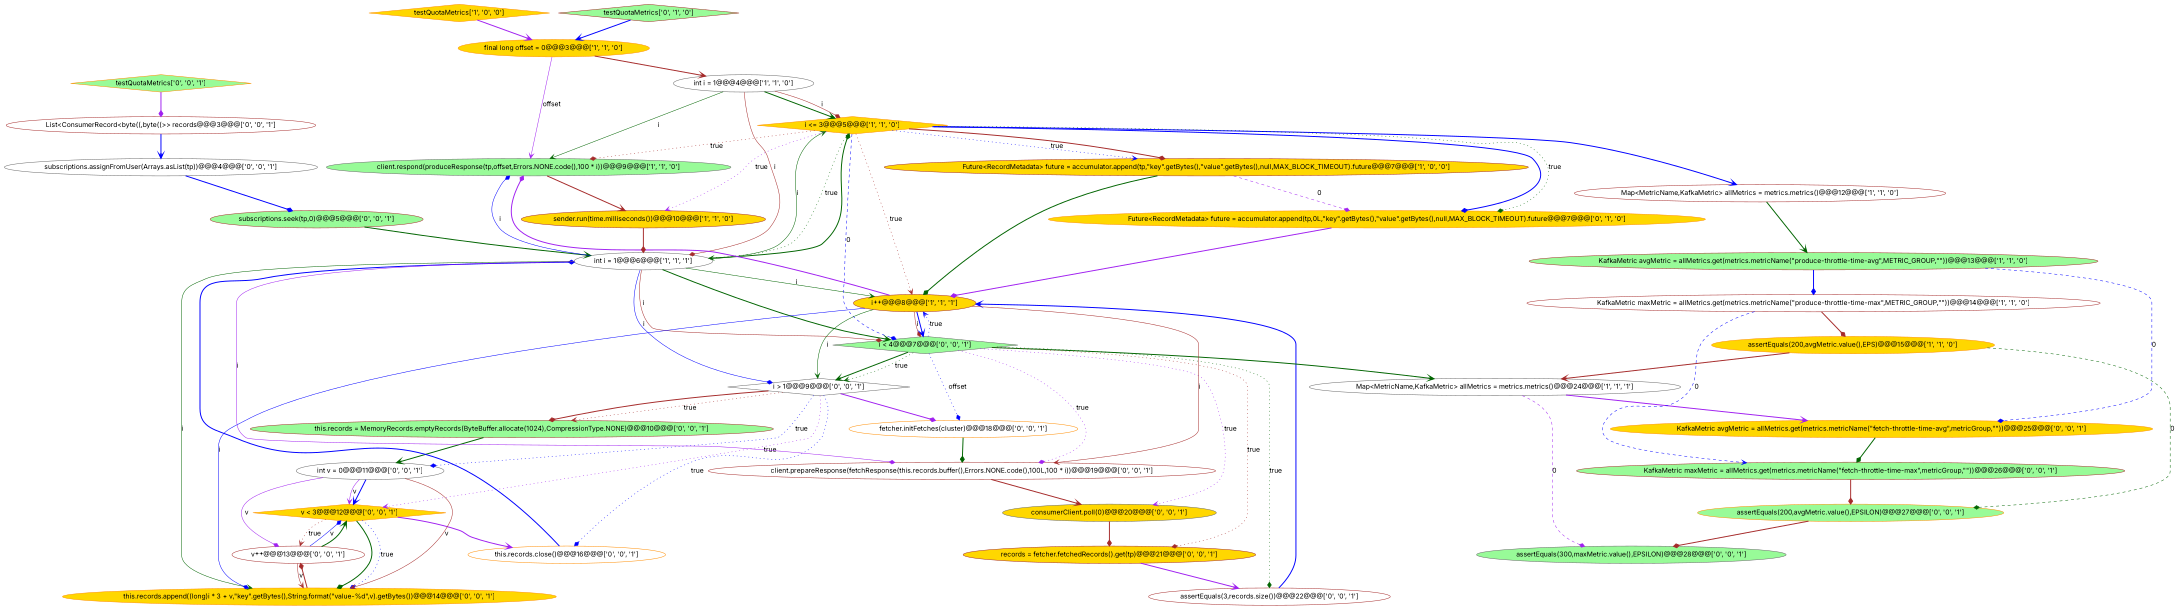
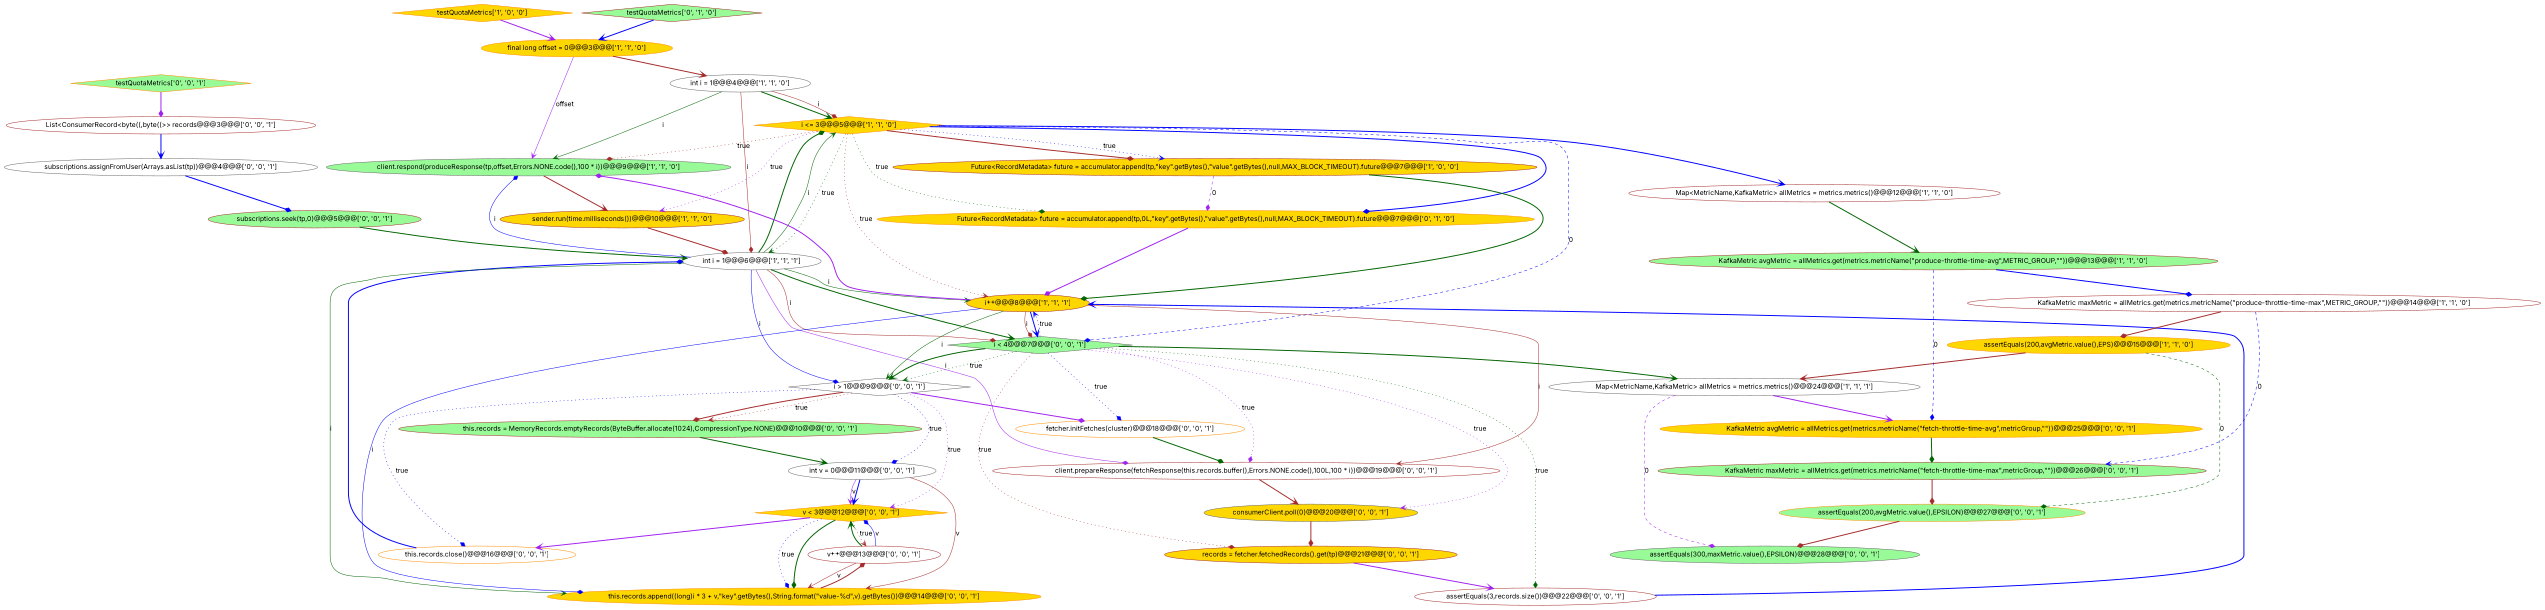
(958, 387) -> (1101, 387)
(256, 496) -> none
